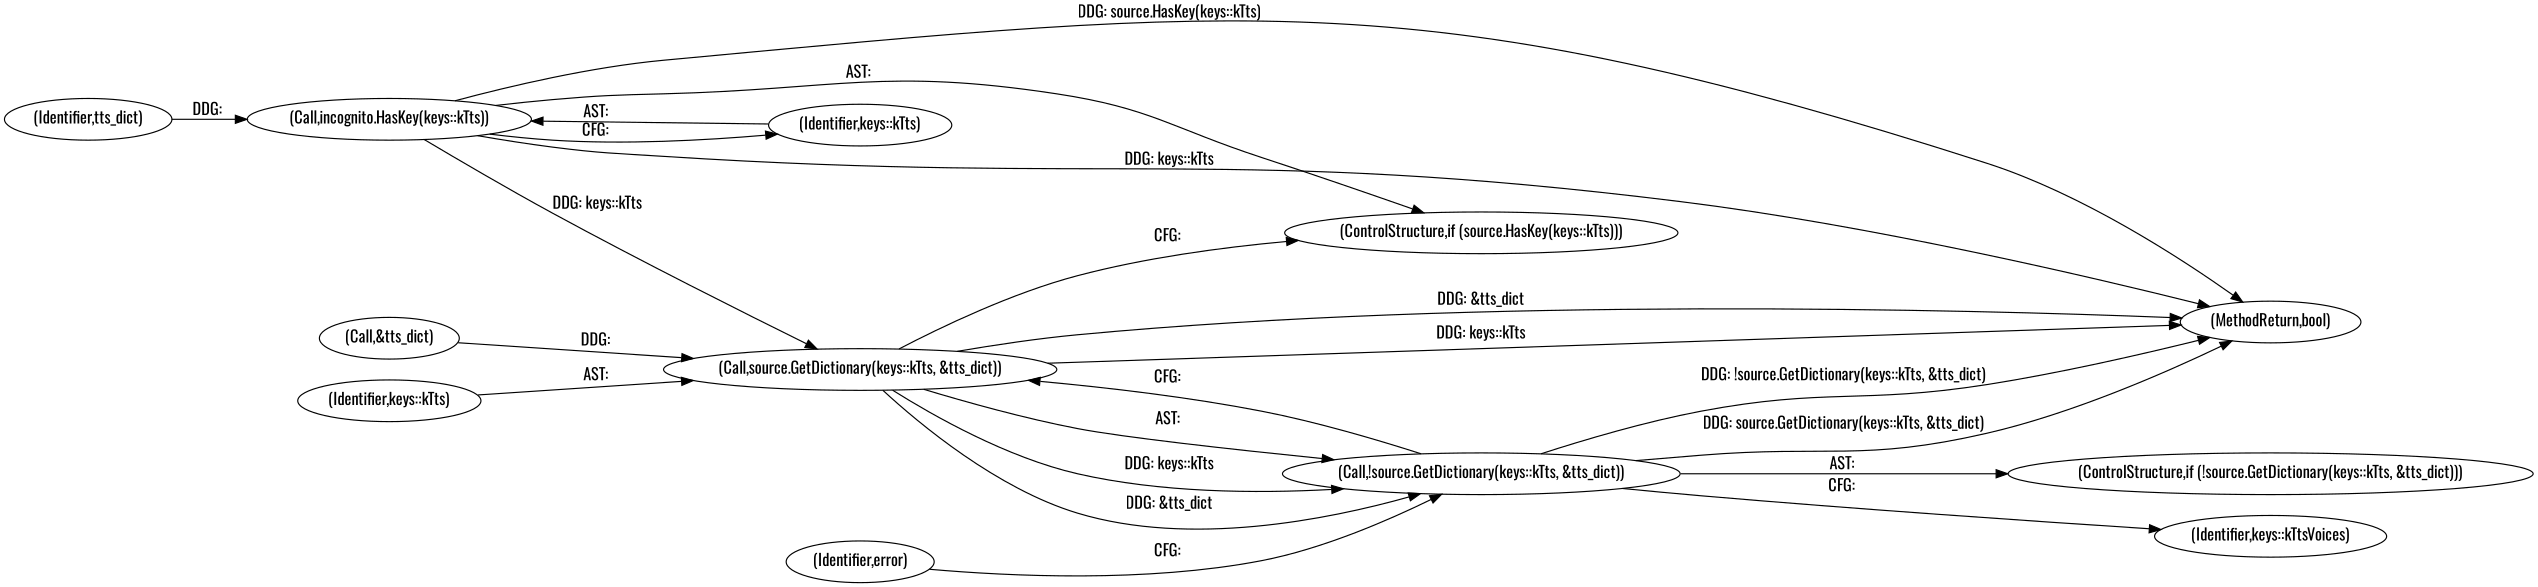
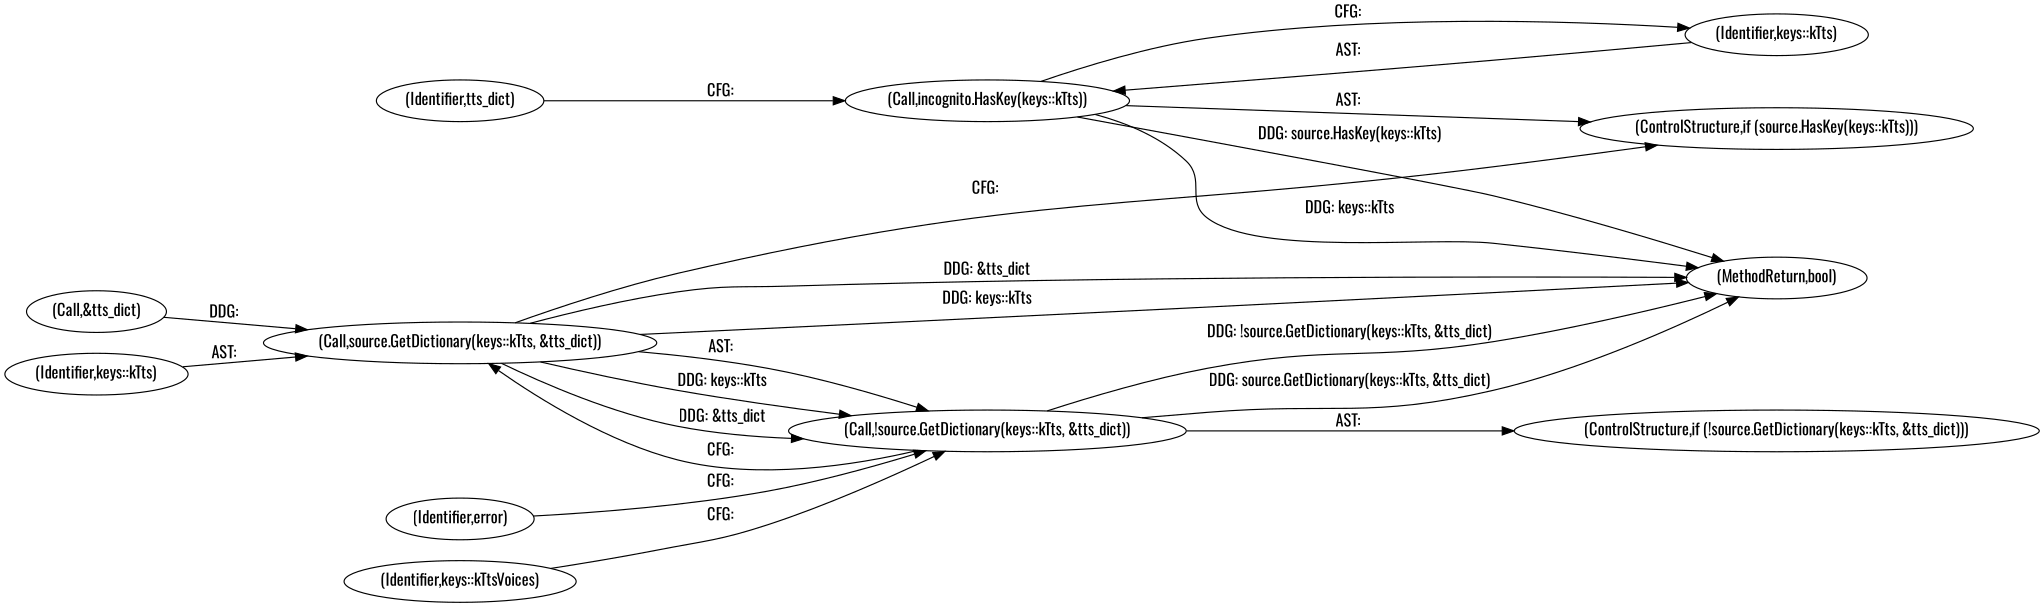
(209, 111) -> (723, 92)
(613, 246) -> none
(1886, 510) -> (748, 531)
